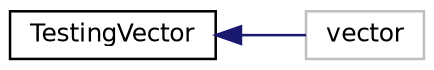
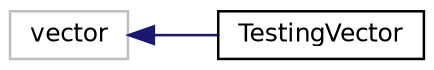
(274, 35) -> (186, 35)
